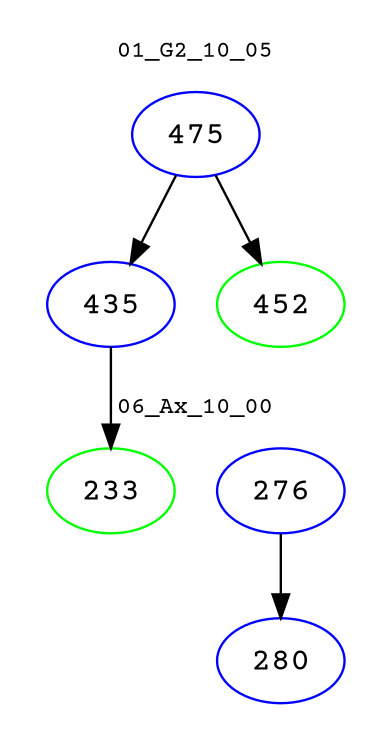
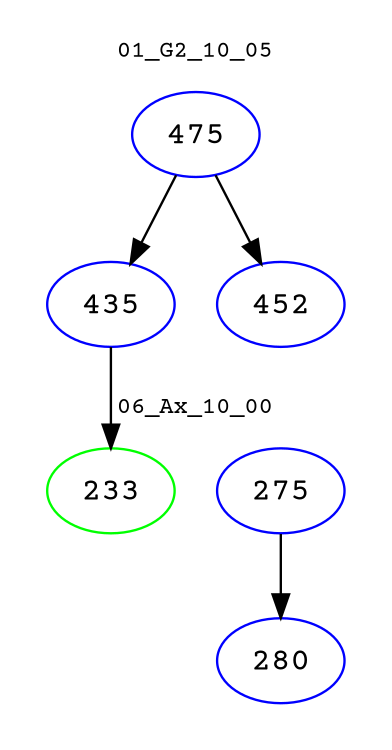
(281, 304) -> (281, 304)
(281, 491) -> (281, 491)
